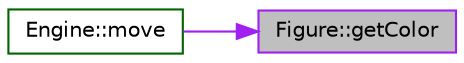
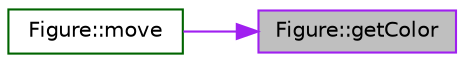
(96, 32) -> (96, 32)
